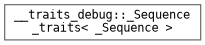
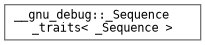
(103, 22) -> (103, 22)
